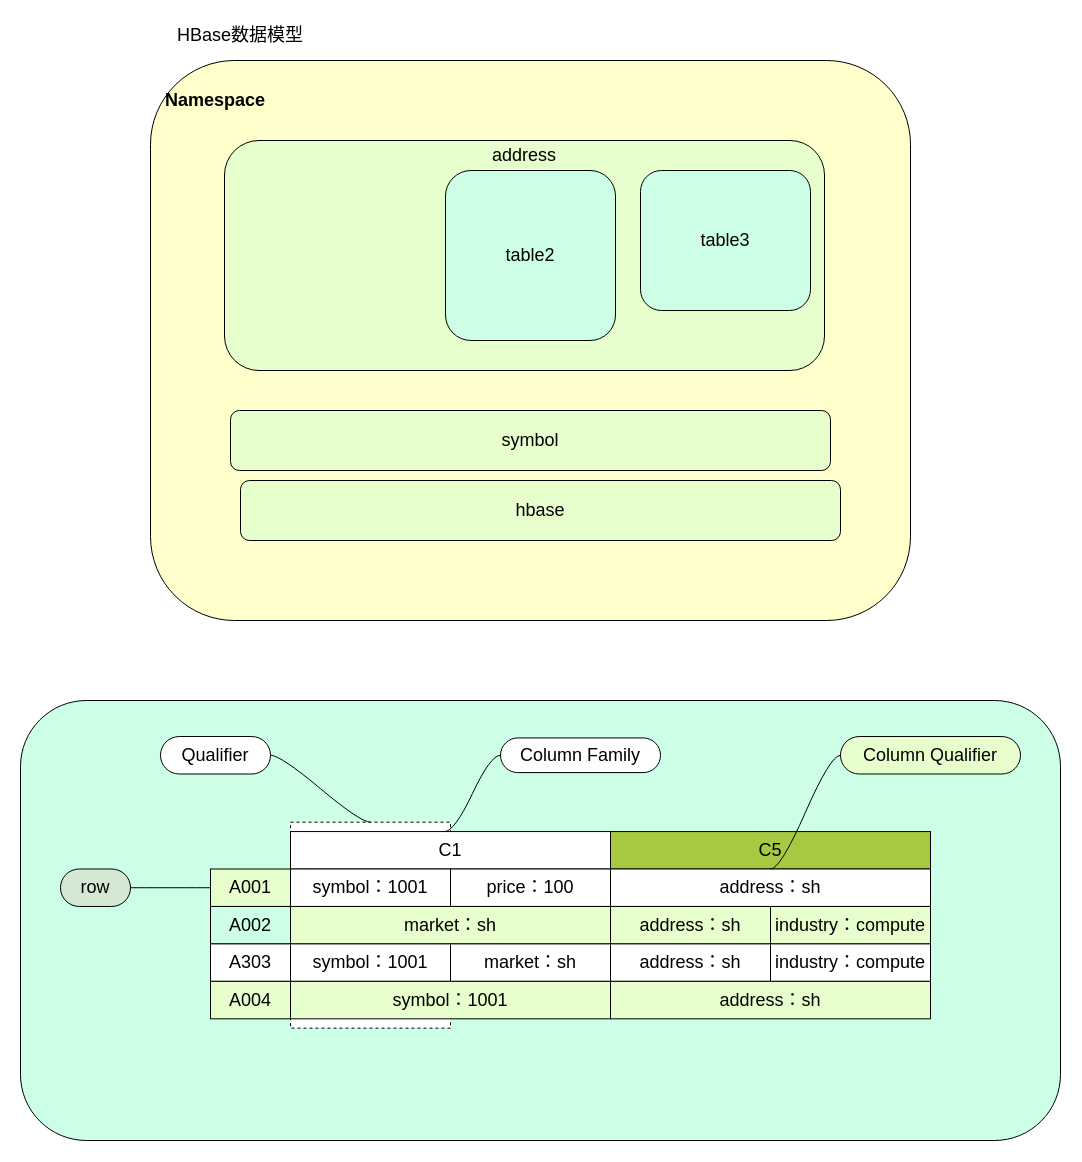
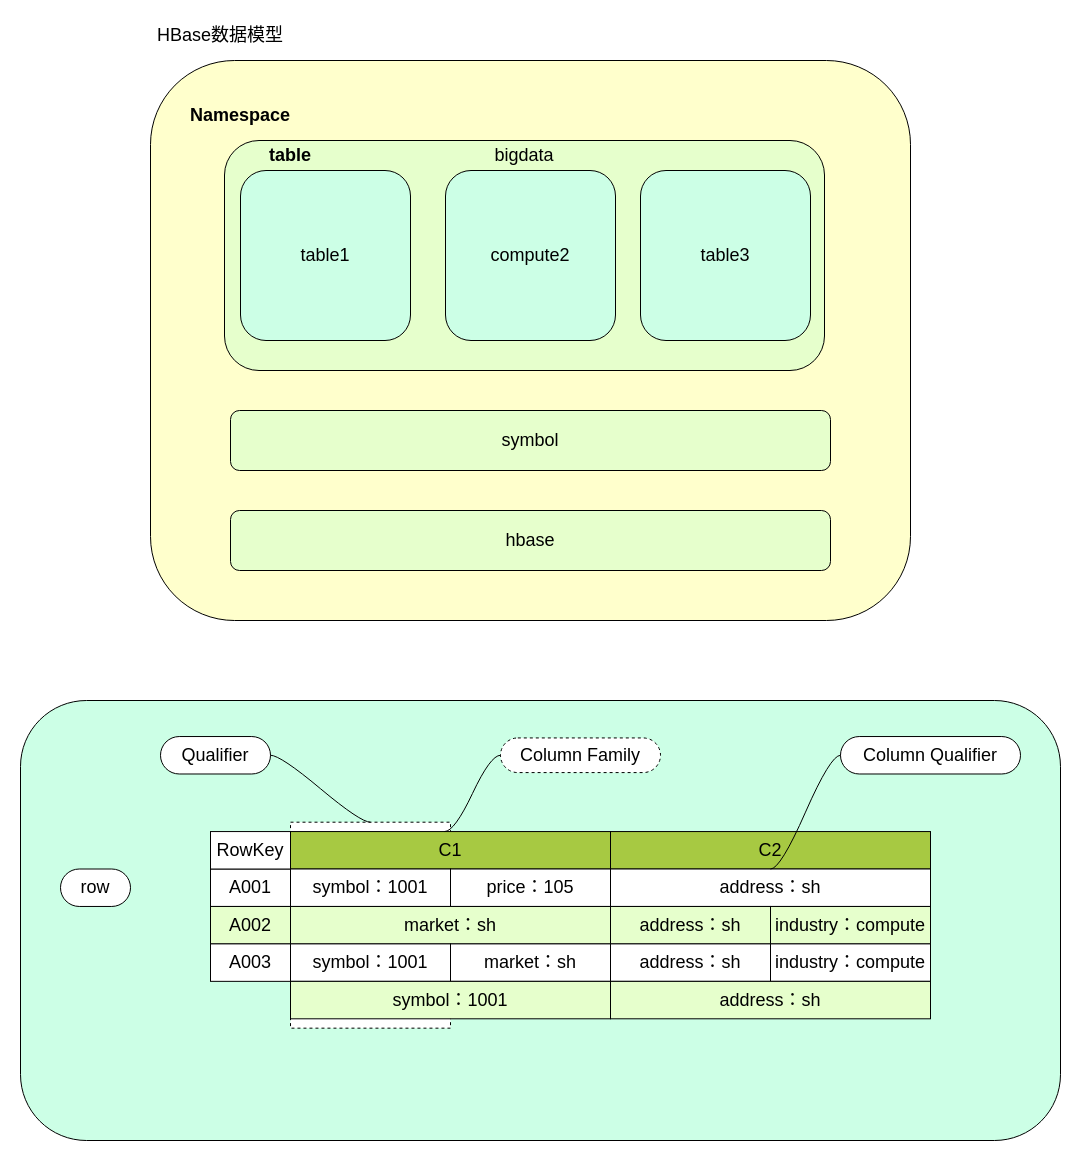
(241, 36) -> (221, 36)
(216, 101) -> (241, 116)
none -> (291, 156)
(525, 156) -> (525, 156)
(726, 241) -> (726, 256)
none -> (326, 256)
(531, 256) -> (531, 256)
(541, 511) -> (531, 541)
(581, 755) -> (581, 755)
(931, 755) -> (931, 755)
none -> (251, 850)
(451, 850) -> (451, 850)
(771, 851) -> (771, 851)
(96, 888) -> (96, 888)
(171, 888) -> none
(251, 888) -> (251, 888)
(531, 888) -> (531, 888)
(251, 925) -> (251, 925)
(251, 963) -> (251, 963)
(251, 1000) -> none
